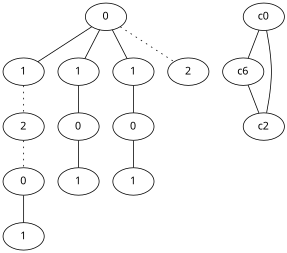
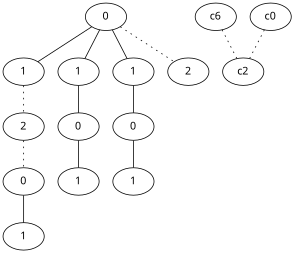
(254, 44) -> none
(271, 72) -> (257, 44)
(253, 99) -> (230, 44)
